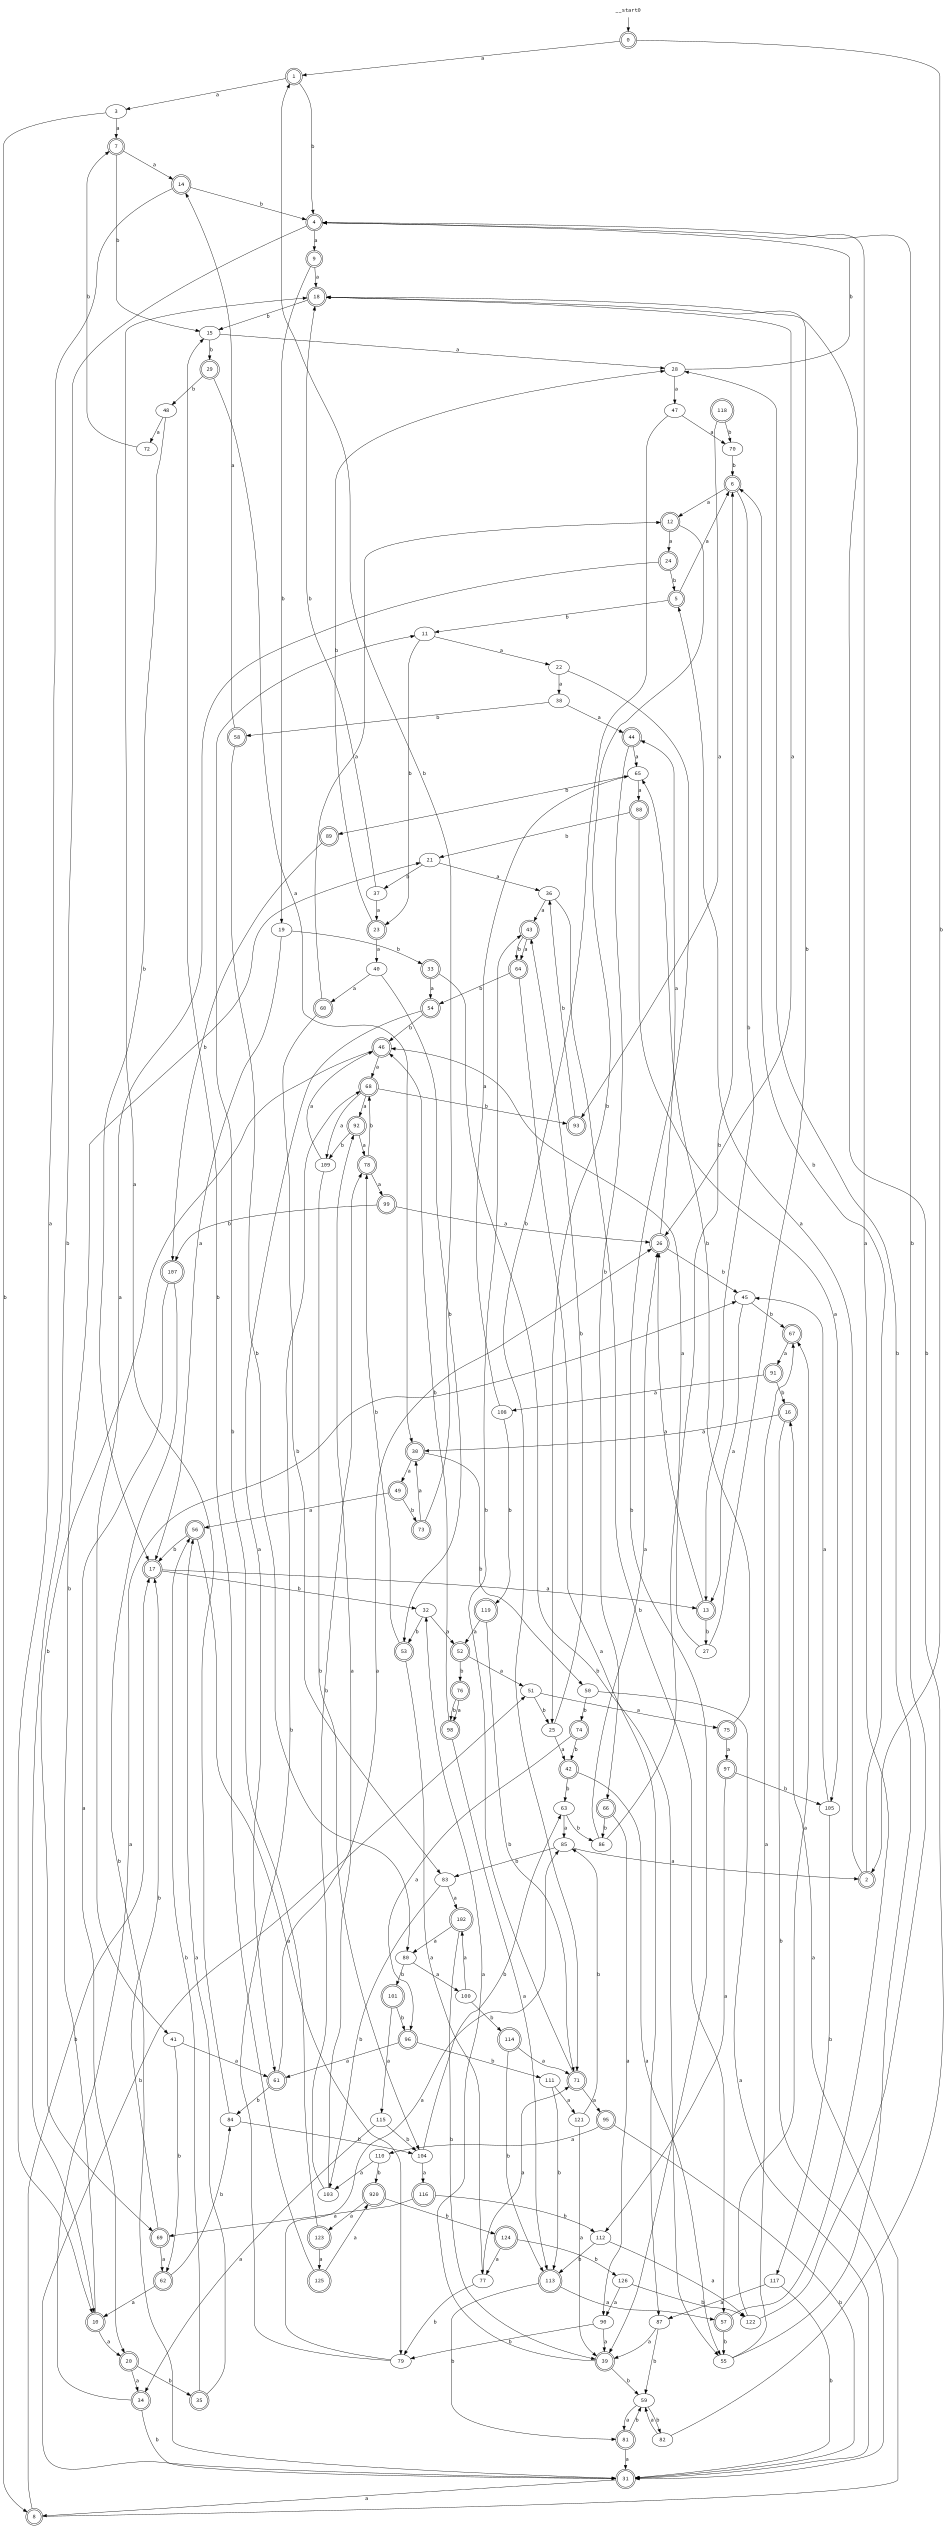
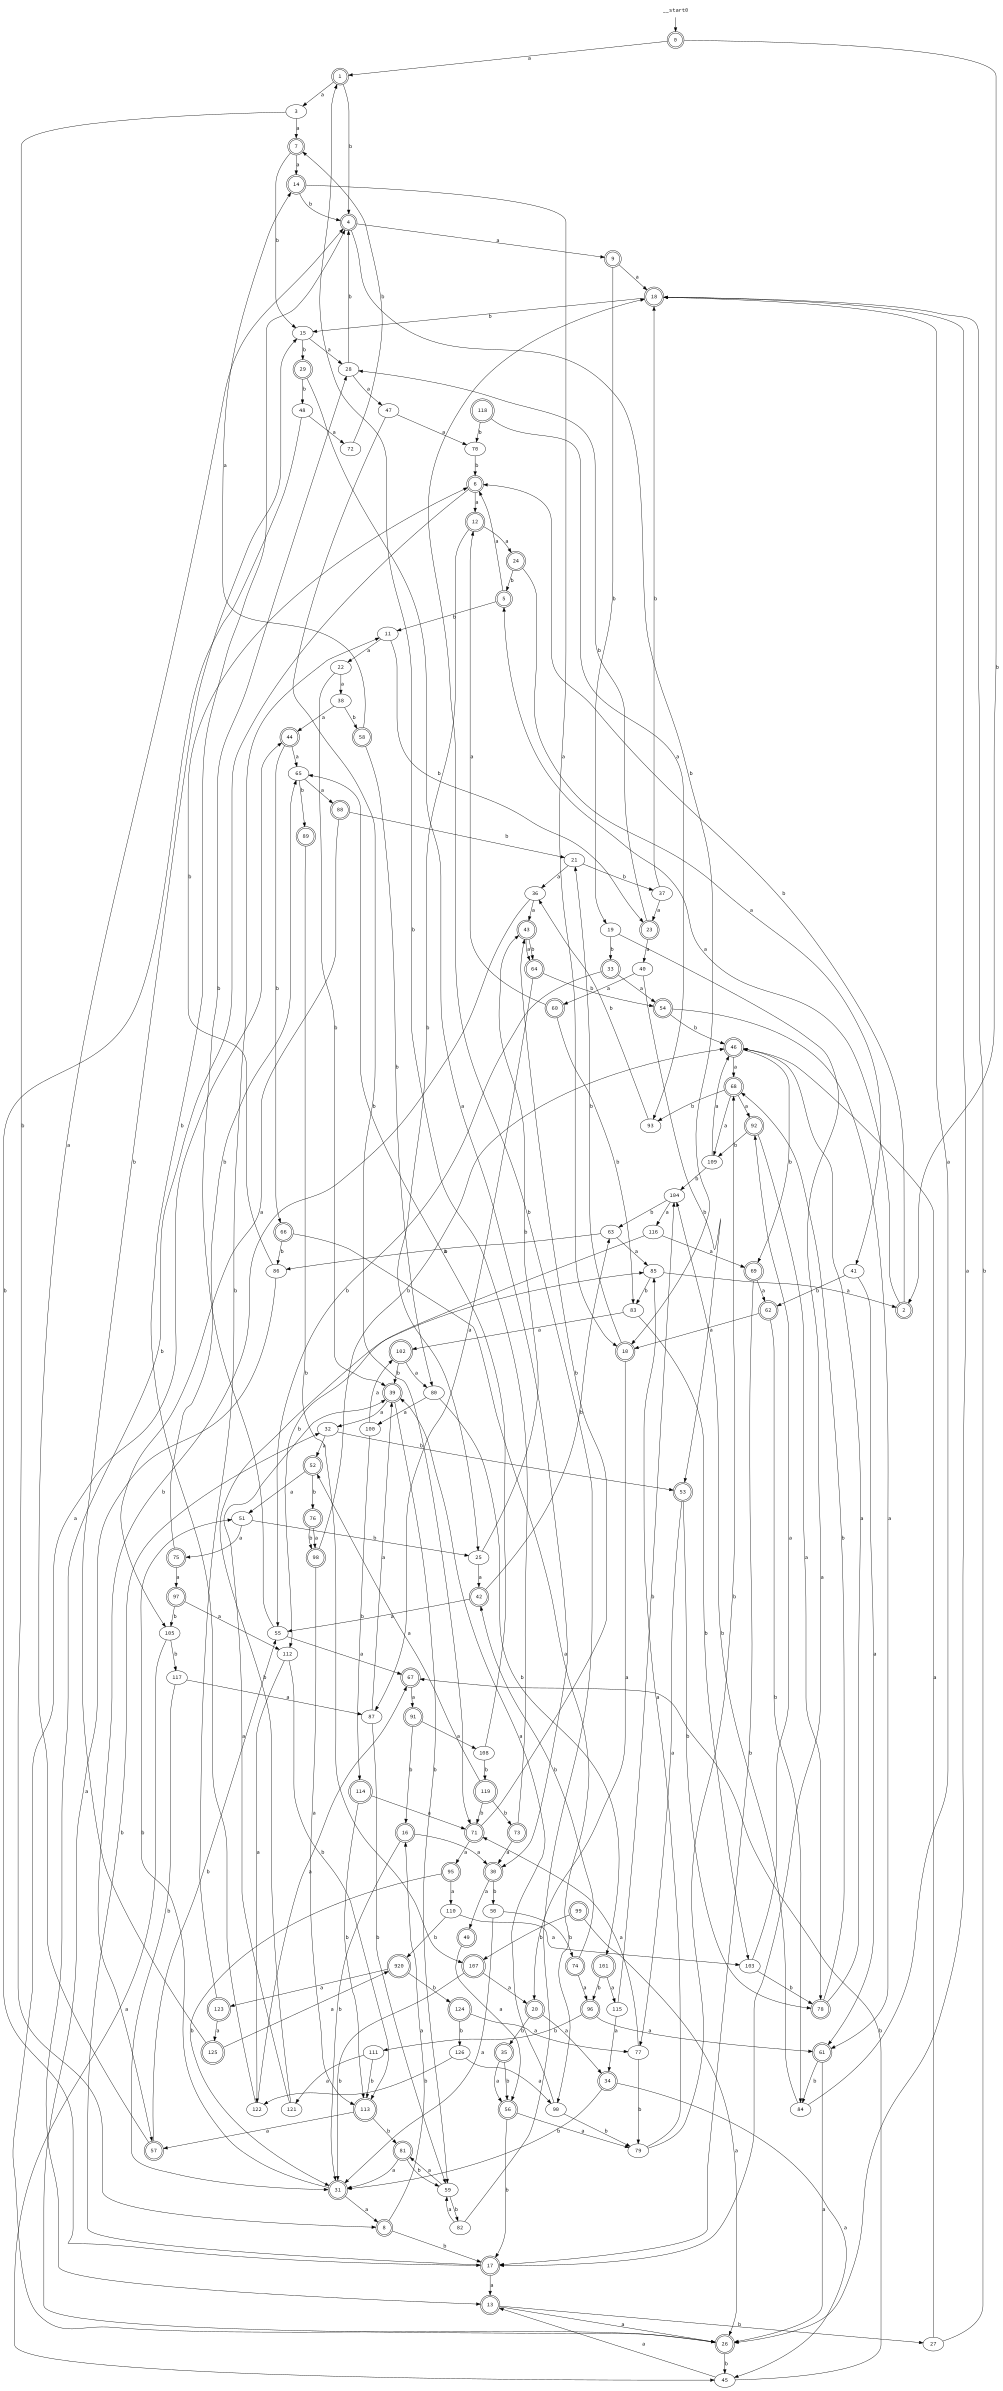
(576, 1126) -> (651, 1126)
(376, 1183) -> (860, 1510)
(408, 1509) -> (501, 1811)
(424, 2195) -> (653, 1232)
